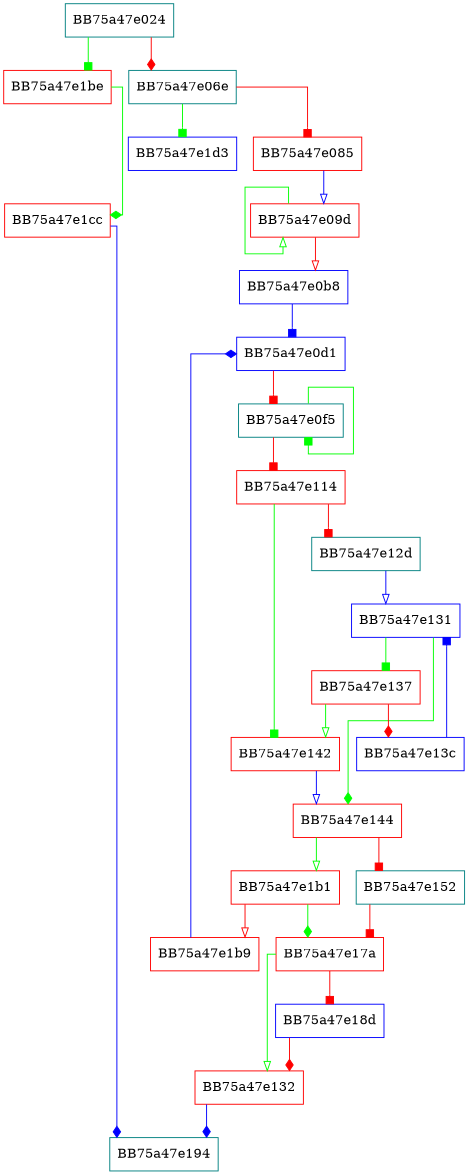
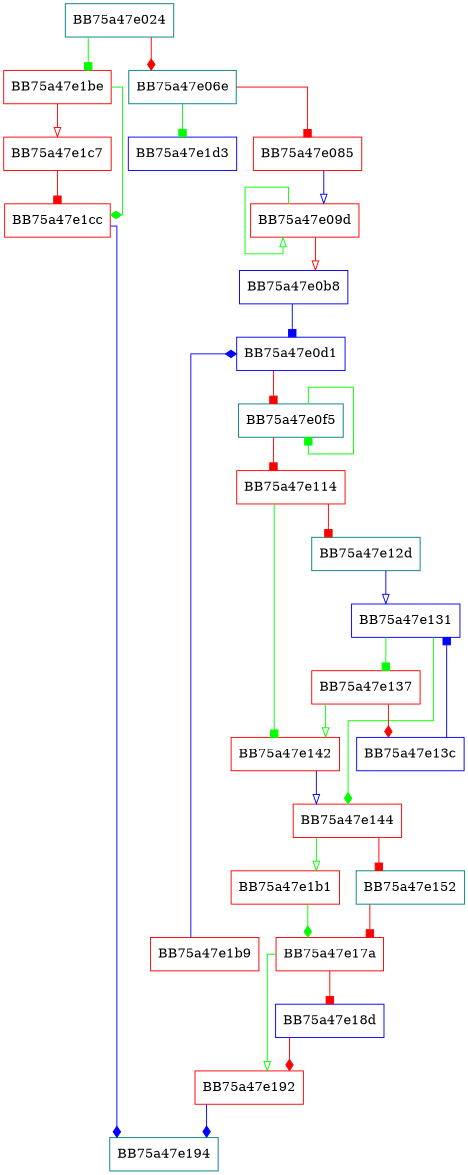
none -> (57, 154)
(245, 916) -> none
(249, 1088) -> (249, 1088)
